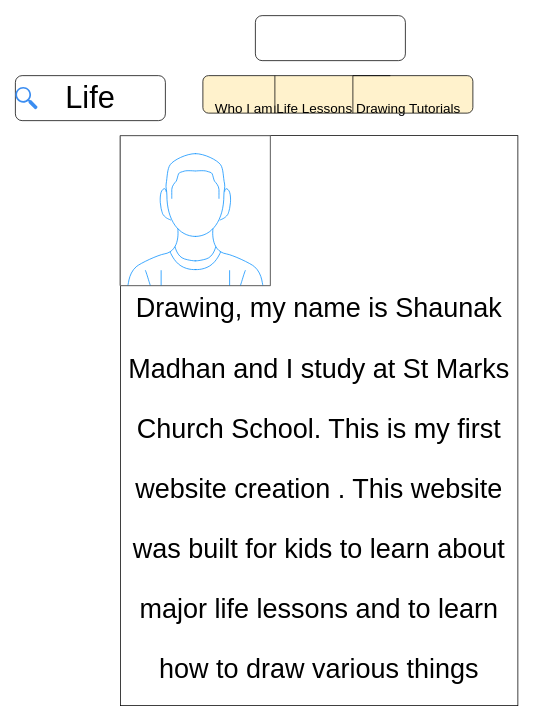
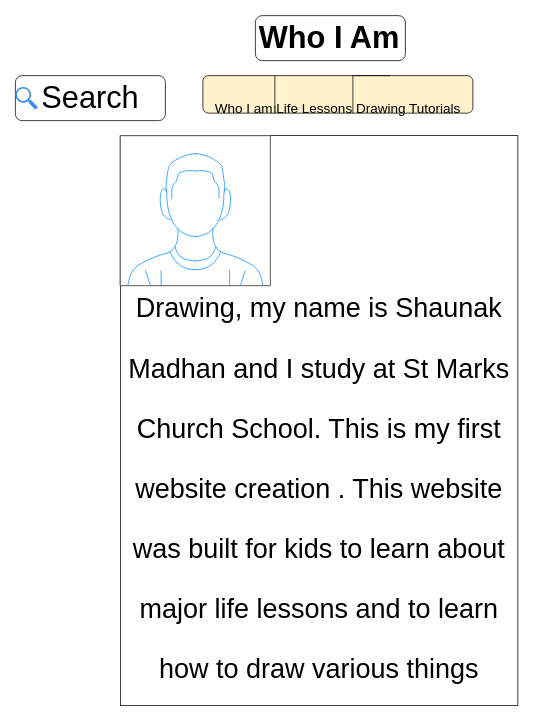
none -> (330, 38)
(90, 98) -> (90, 98)
